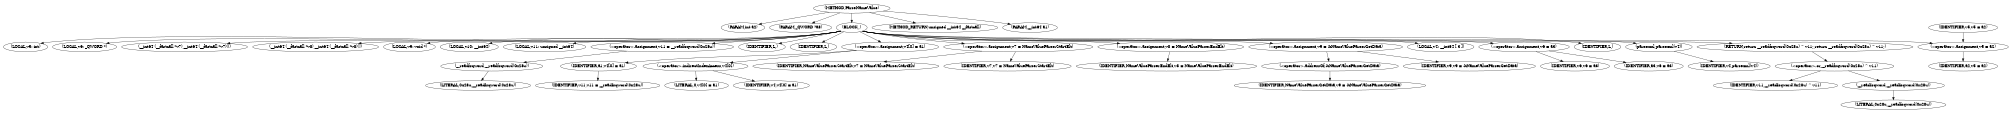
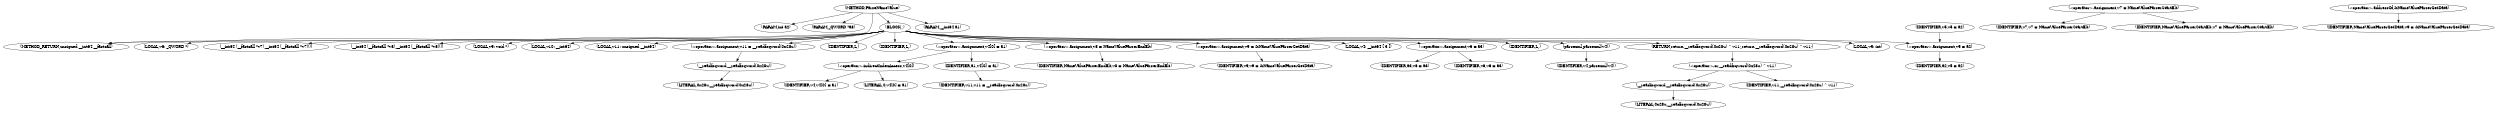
(912, 39) -> (498, 40)
(1328, 55) -> none
